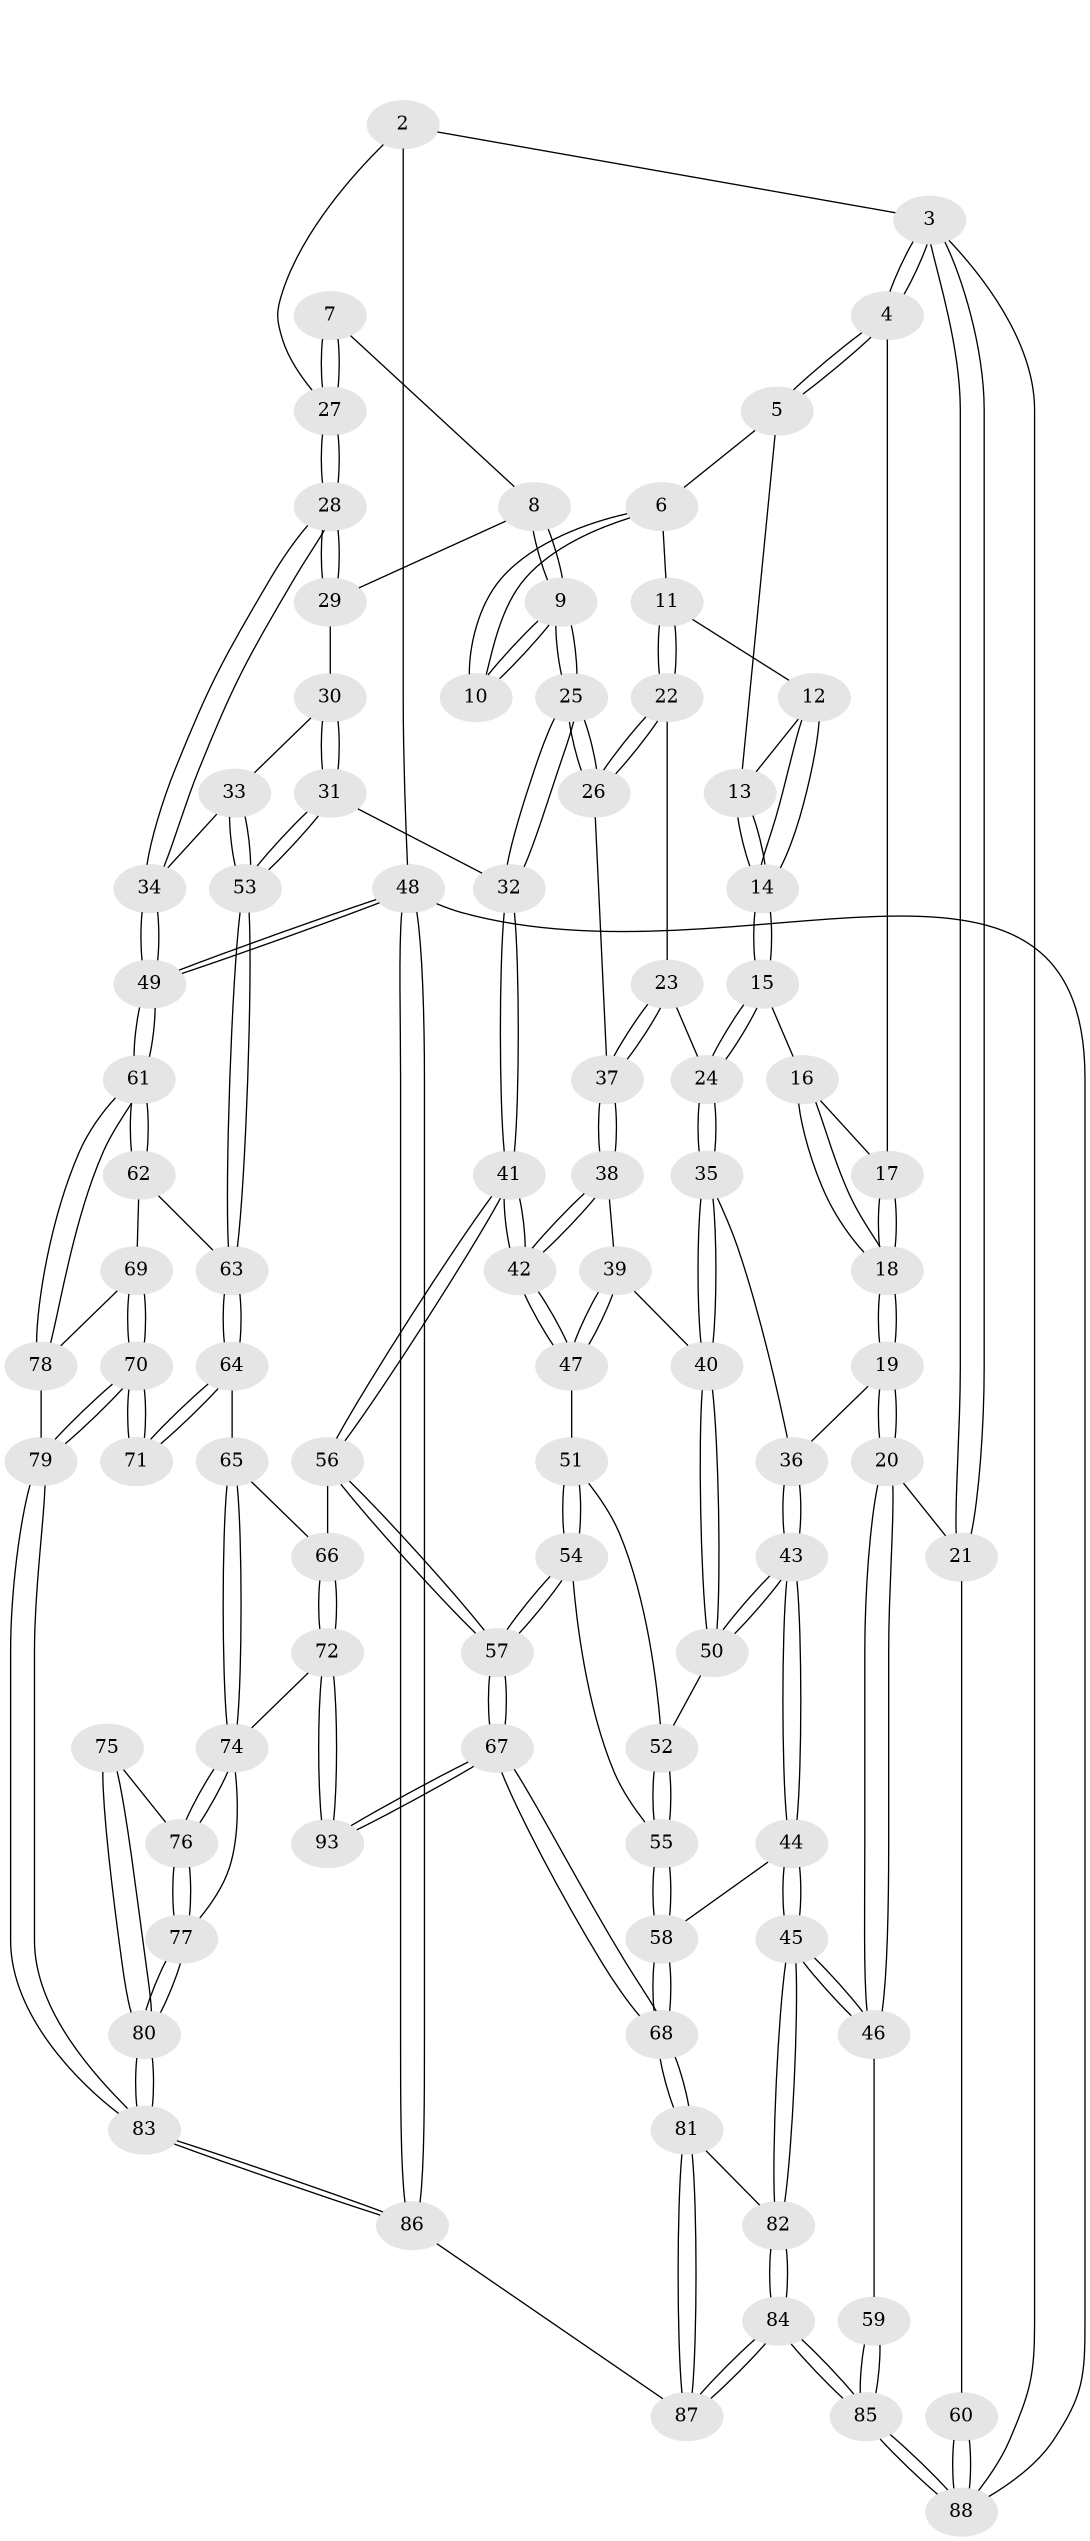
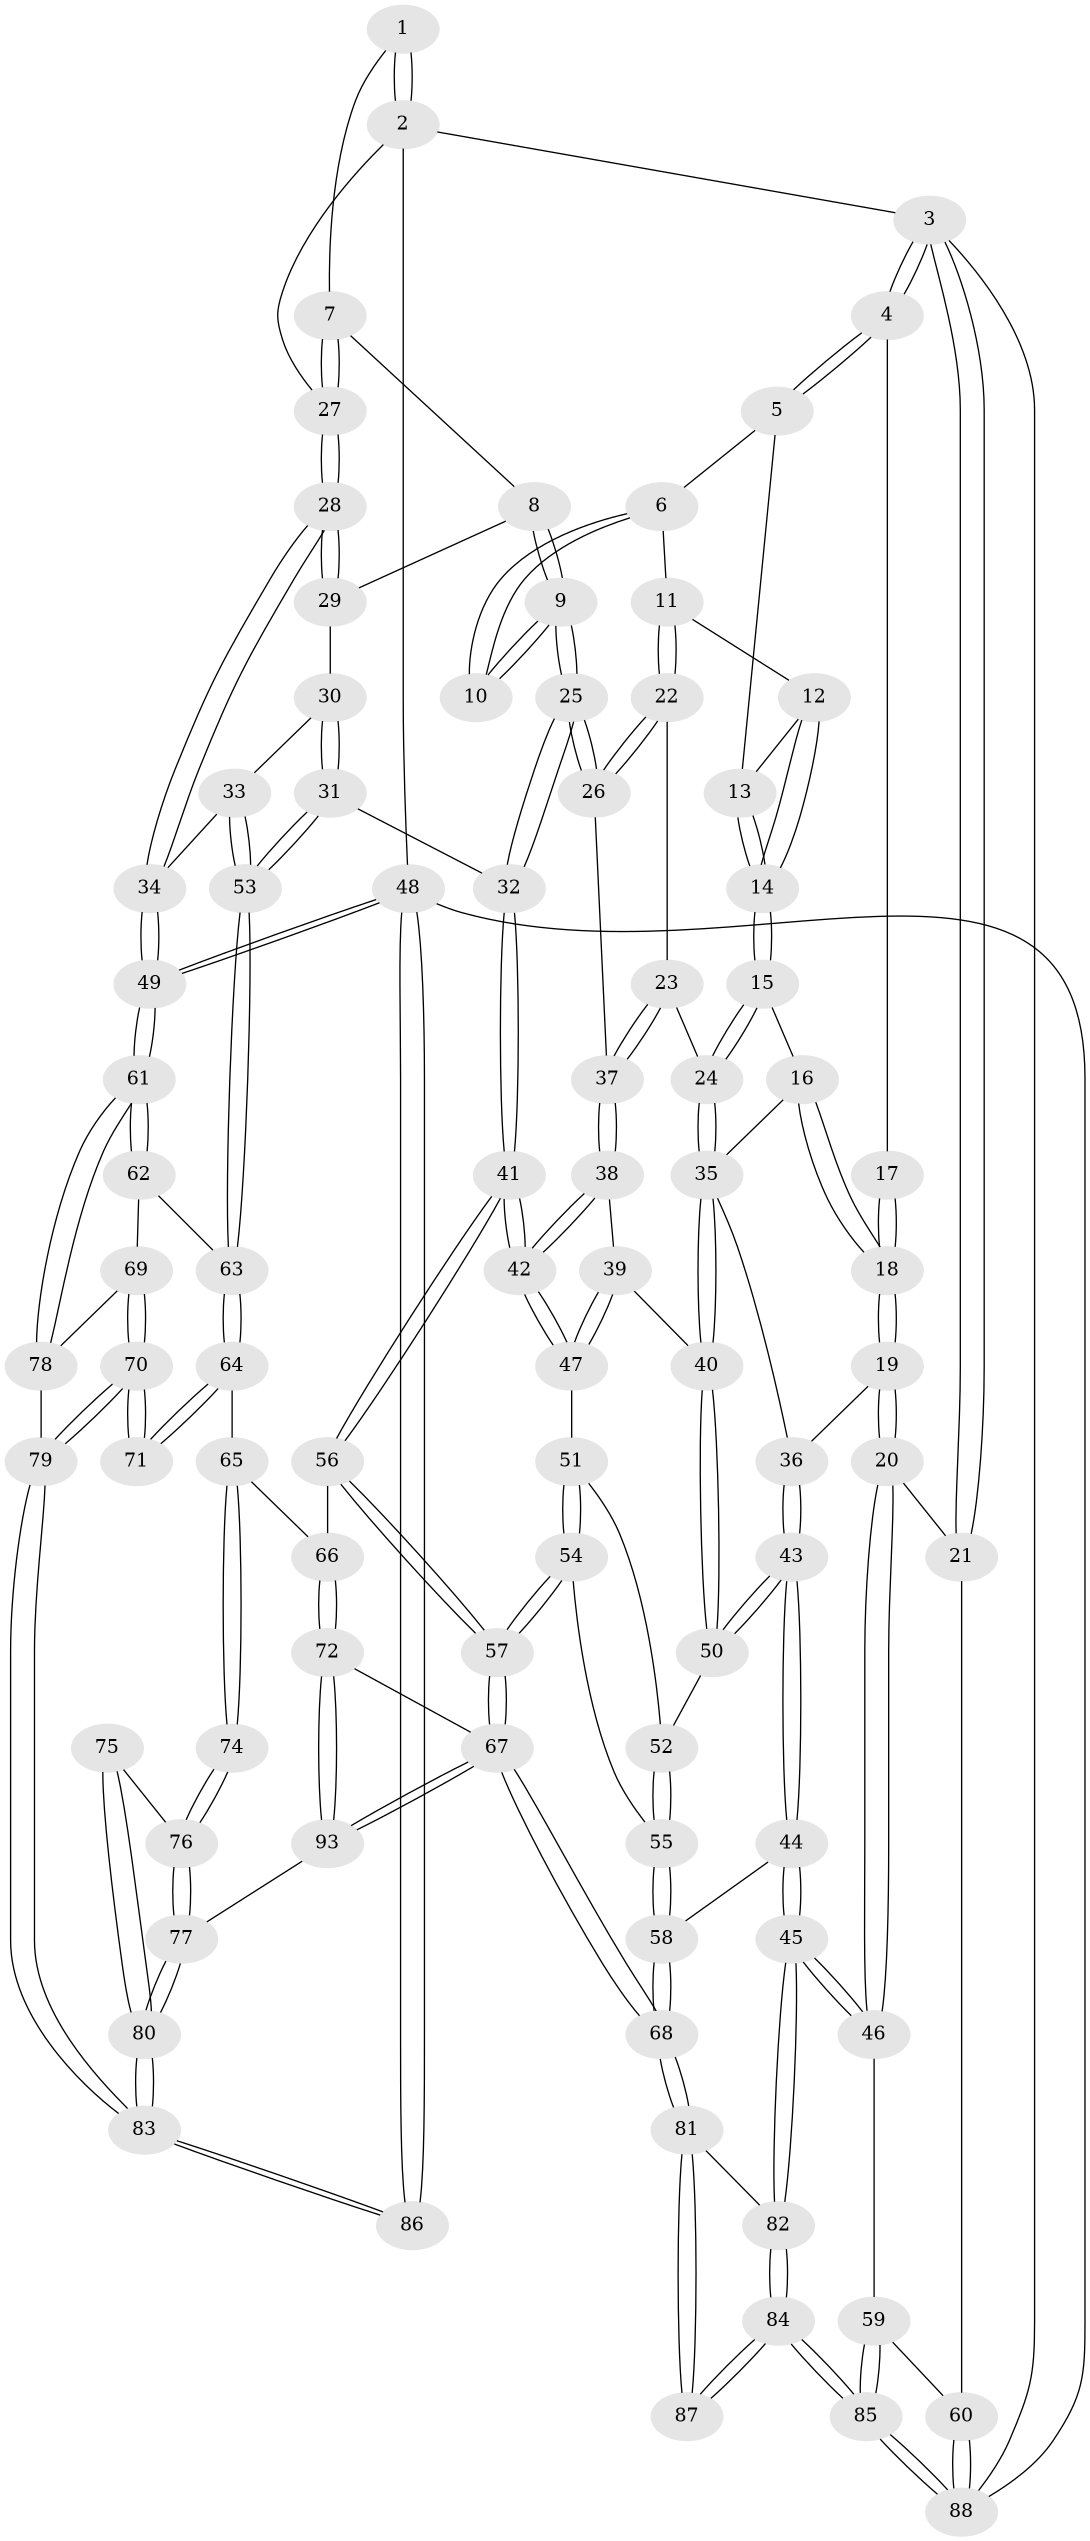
none -> (403, 29)
(845, 1127) -> (755, 1127)
(280, 1700) -> (413, 1700)
(234, 1849) -> (255, 1892)
(550, 2321) -> none
none -> (918, 2369)
